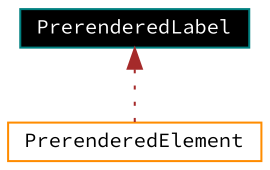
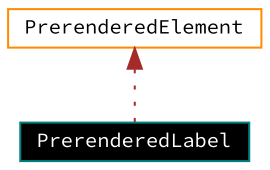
(135, 96) -> (135, 96)
